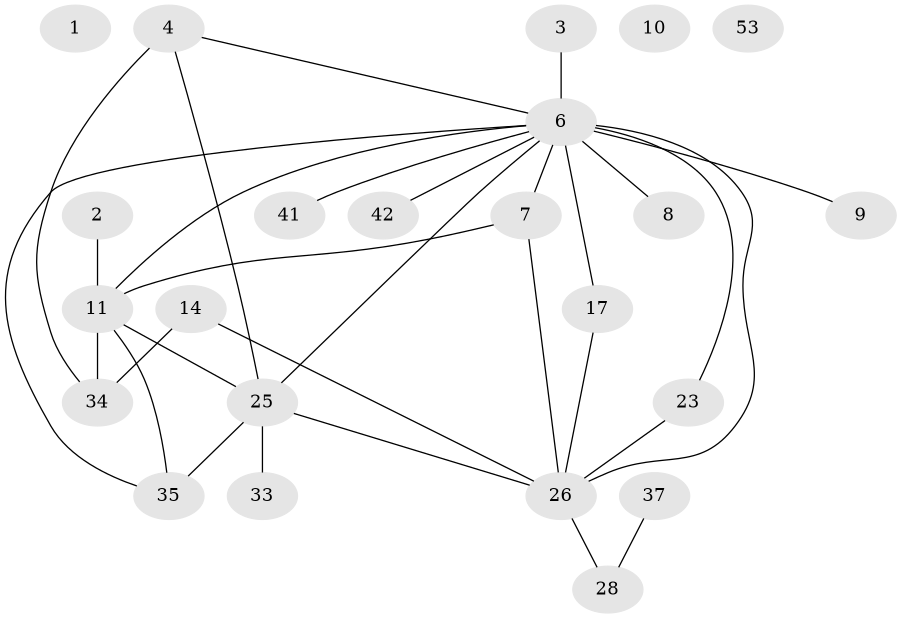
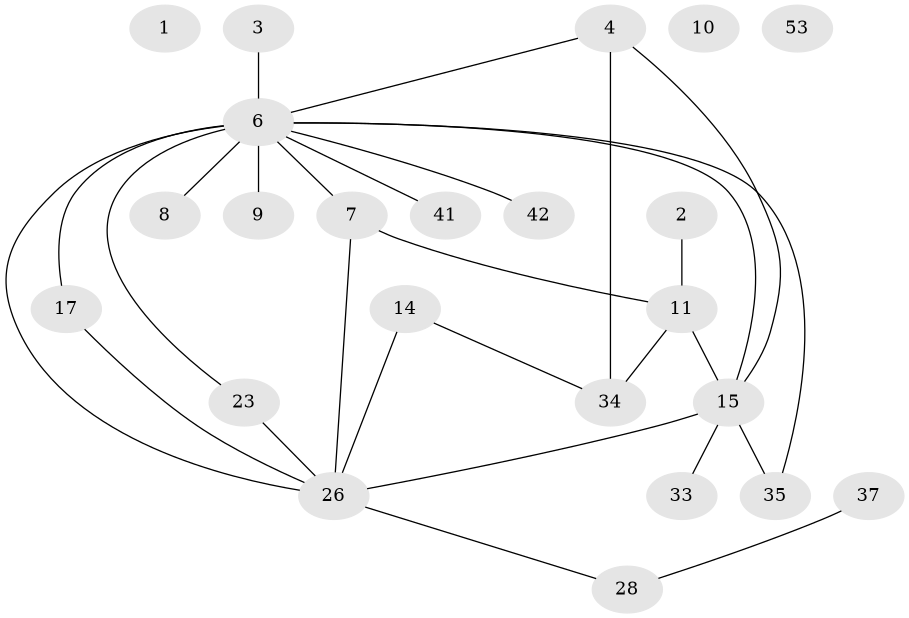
(304, 168) -> none
(151, 397) -> none
(262, 403) -> (729, 403)
